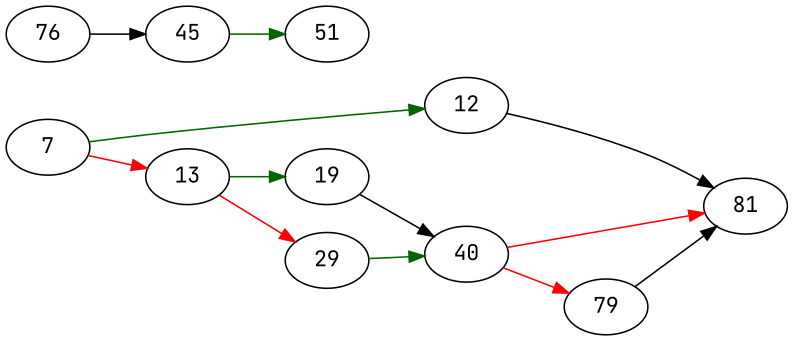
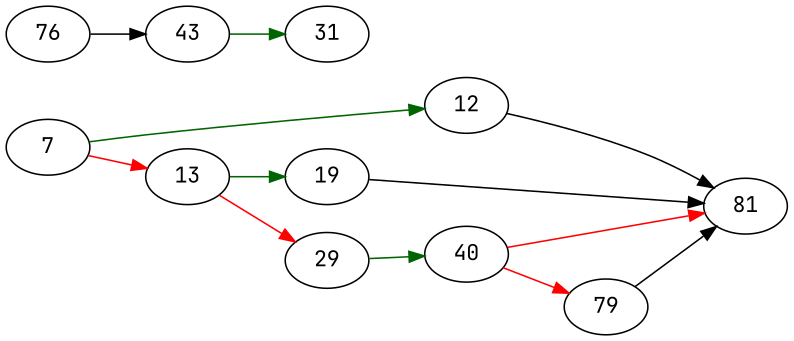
(188, 34) -> (188, 34)
(327, 34) -> (327, 34)
(390, 211) -> (529, 191)
